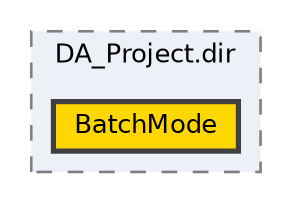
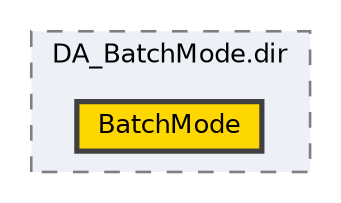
(146, 56) -> (171, 56)
